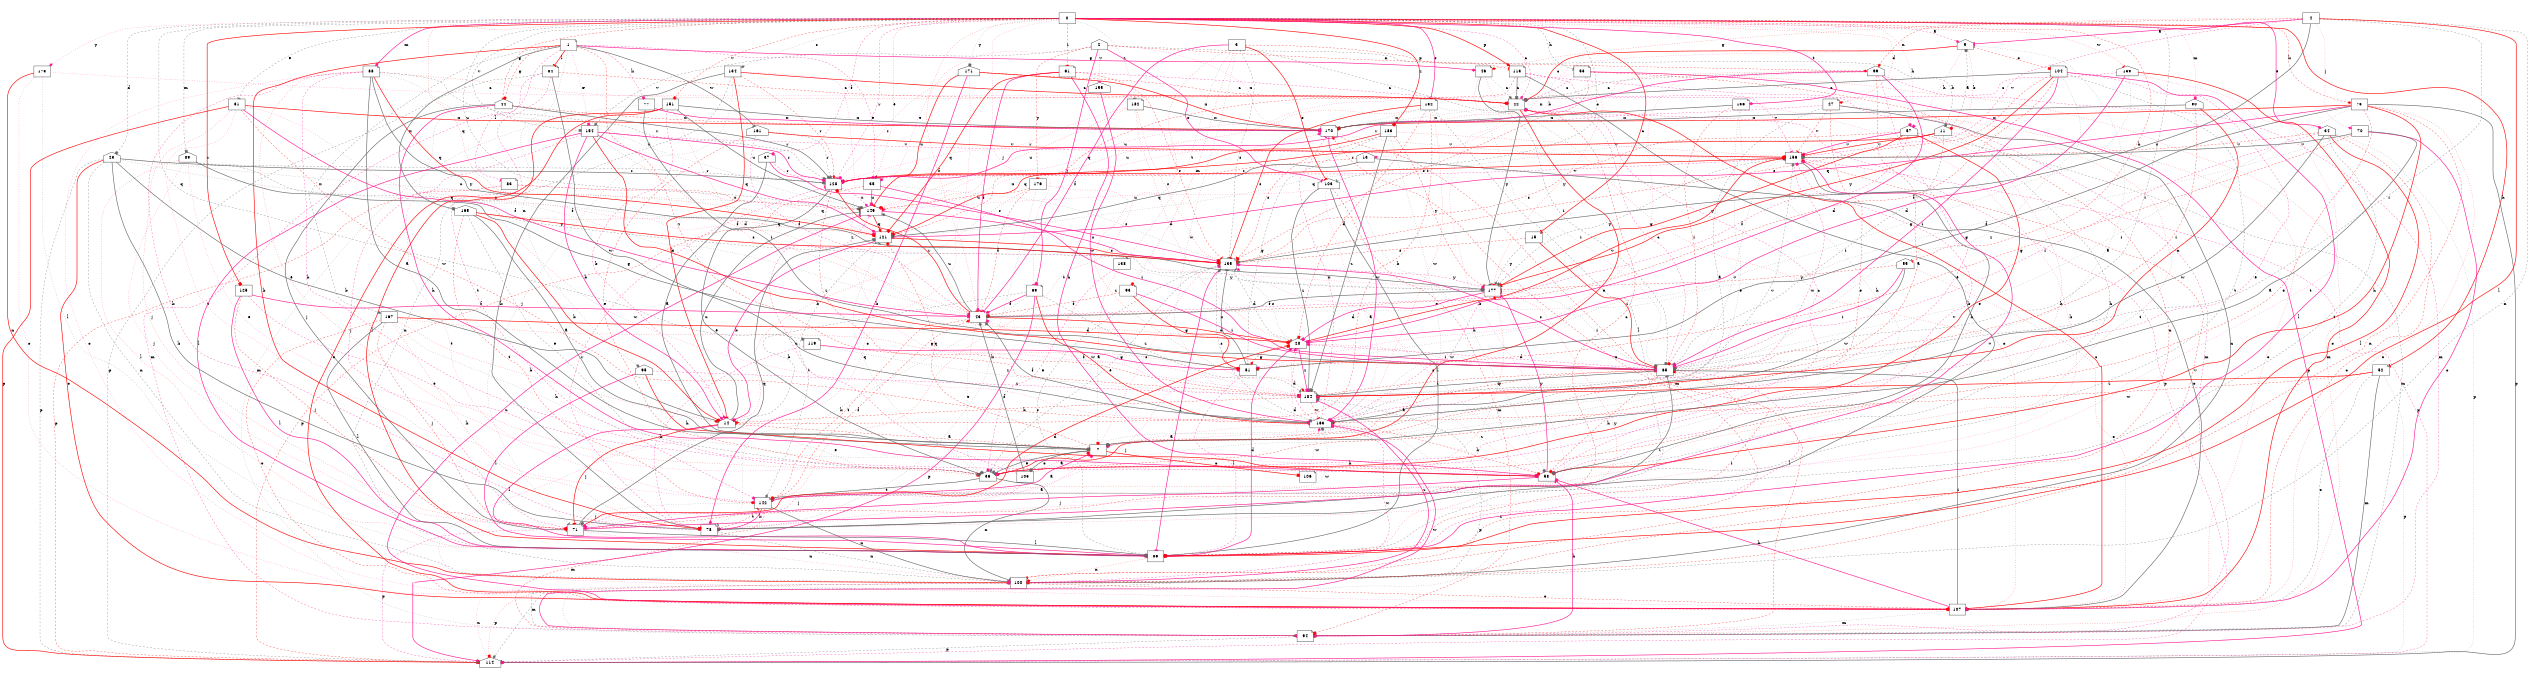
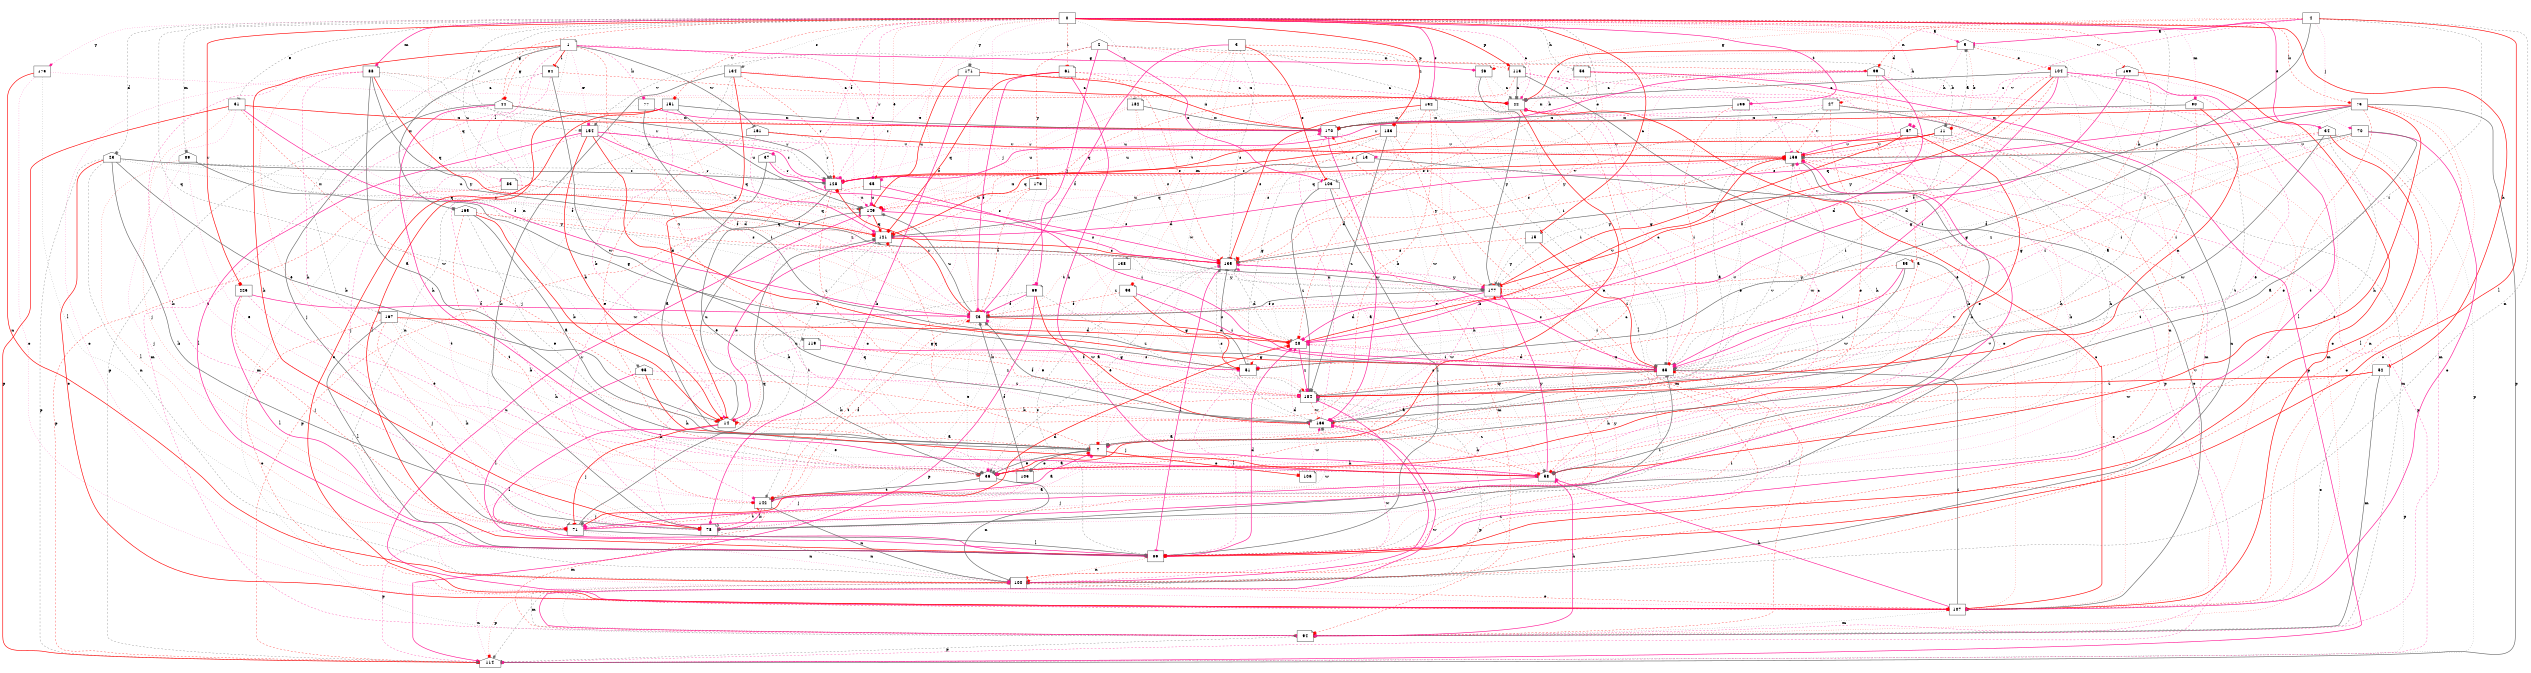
(1099, 88) -> none
(1291, 169) -> (1291, 169)
(735, 242) -> (735, 242)
(244, 291) -> (244, 291)
(592, 292) -> (592, 292)
(1041, 366) -> (1041, 366)
(1294, 391) -> none
